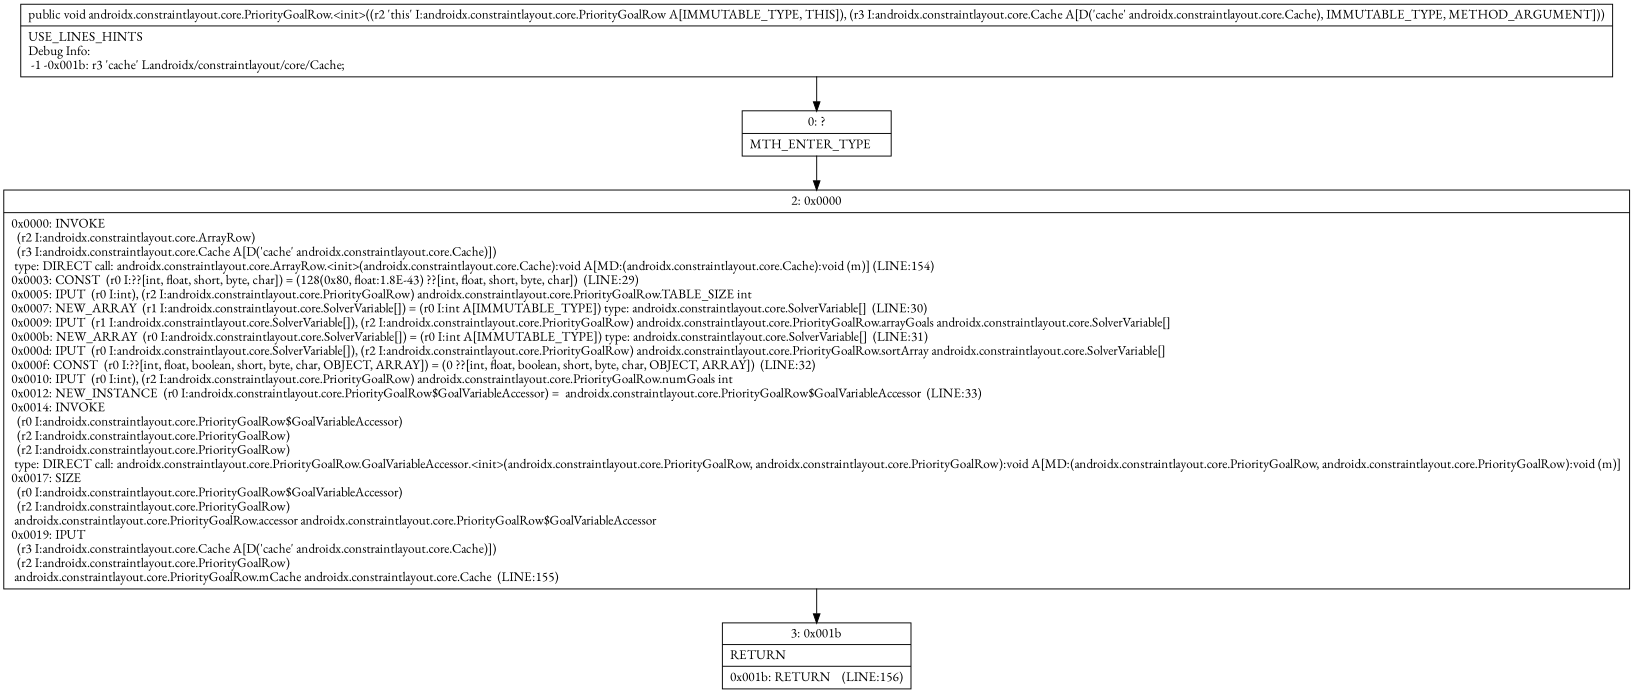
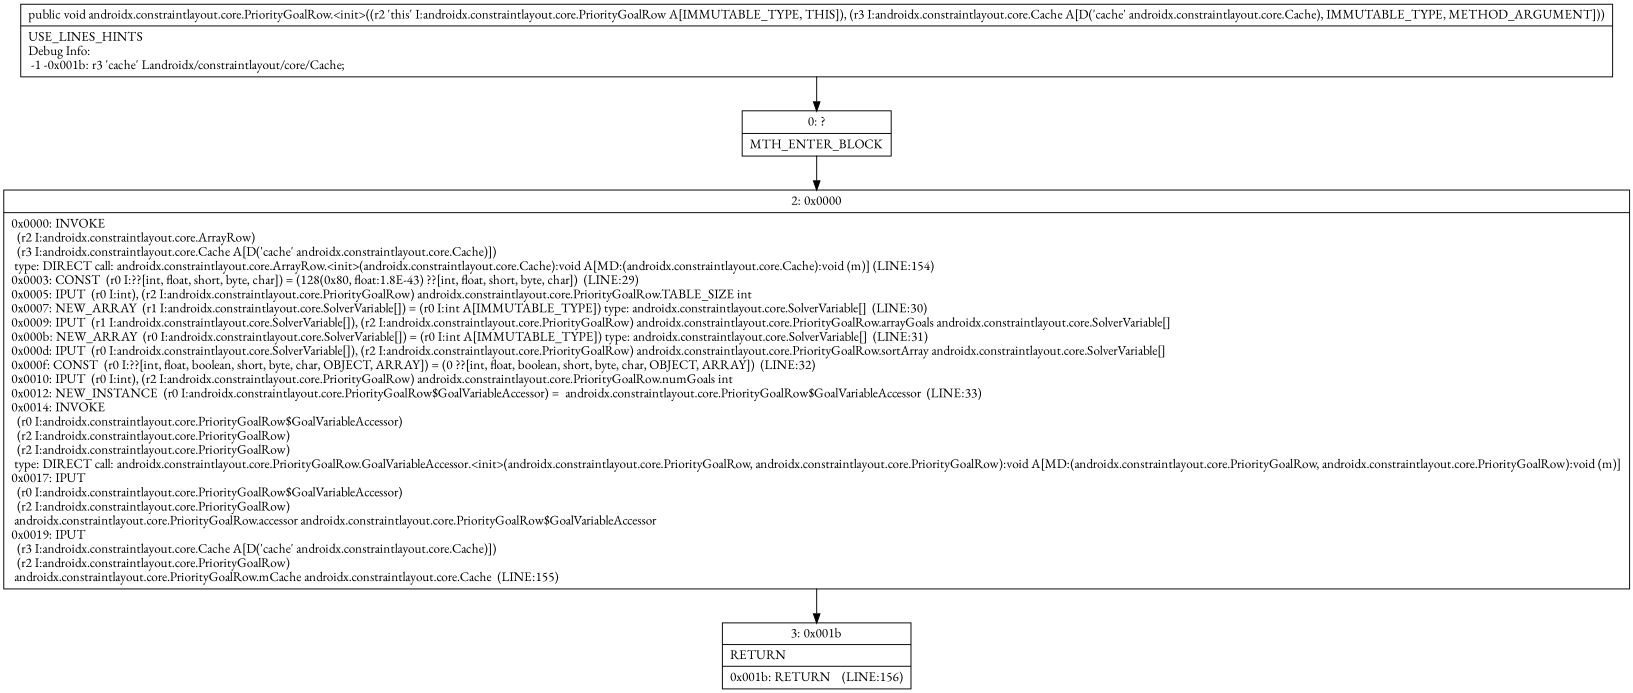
(811, 144) -> (817, 144)
(50, 478) -> (51, 478)
